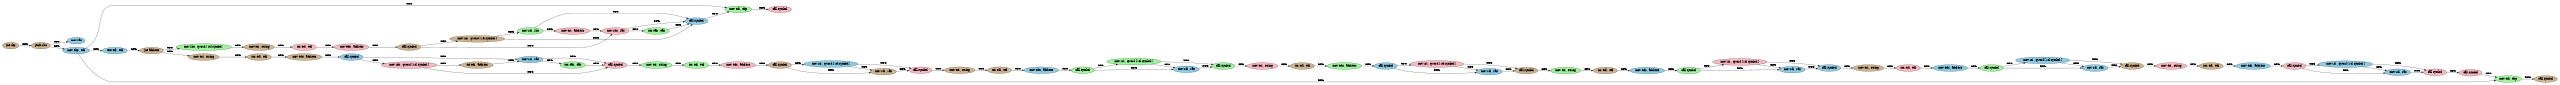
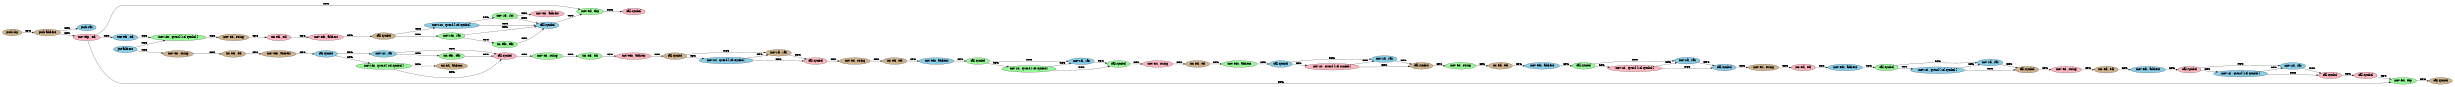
(595, 31) -> none
(616, 31) -> (452, 36)
(477, 39) -> (452, 25)
(76, 41) -> (87, 27)
(11, 46) -> (12, 32)
(41, 46) -> (47, 32)
(76, 51) -> (87, 37)
(133, 51) -> (143, 37)
(152, 51) -> (125, 49)
(505, 63) -> none
(443, 64) -> (418, 65)
(409, 65) -> (384, 66)
